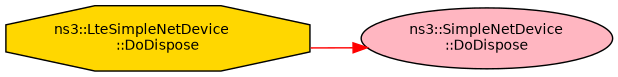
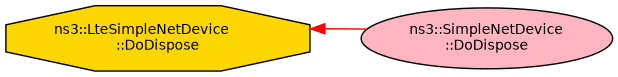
(332, 48) -> (346, 29)
